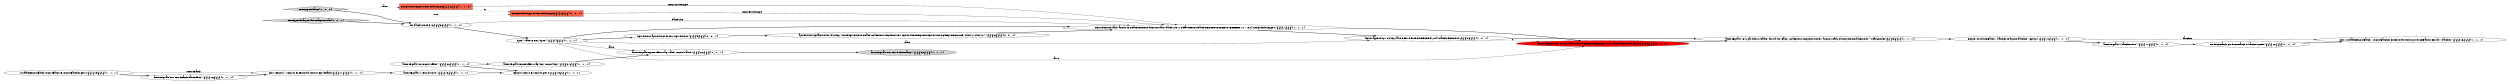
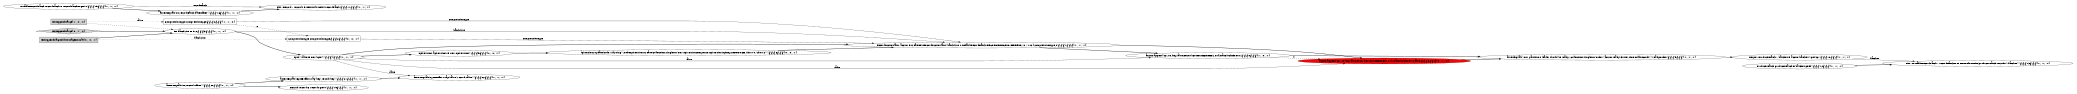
(436, 7) -> (200, 22)
(316, 9) -> (69, 22)
(547, 13) -> (324, 39)
(436, 14) -> (200, 38)
(373, 15) -> (129, 26)
(316, 20) -> (69, 40)
none -> (69, 31)
(2136, 44) -> none
(907, 52) -> none
(436, 73) -> none
